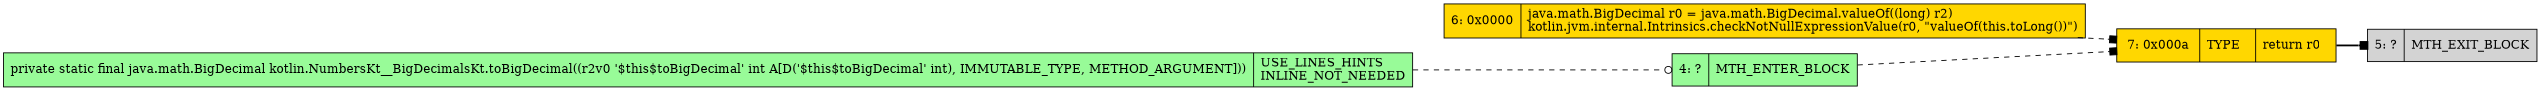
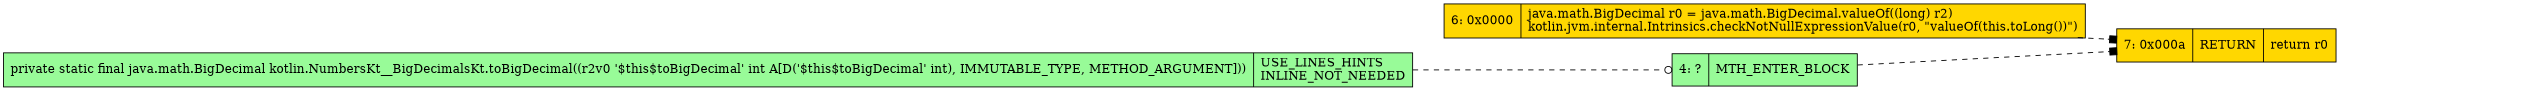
(2224, 45) -> (2228, 45)
(2452, 45) -> none
